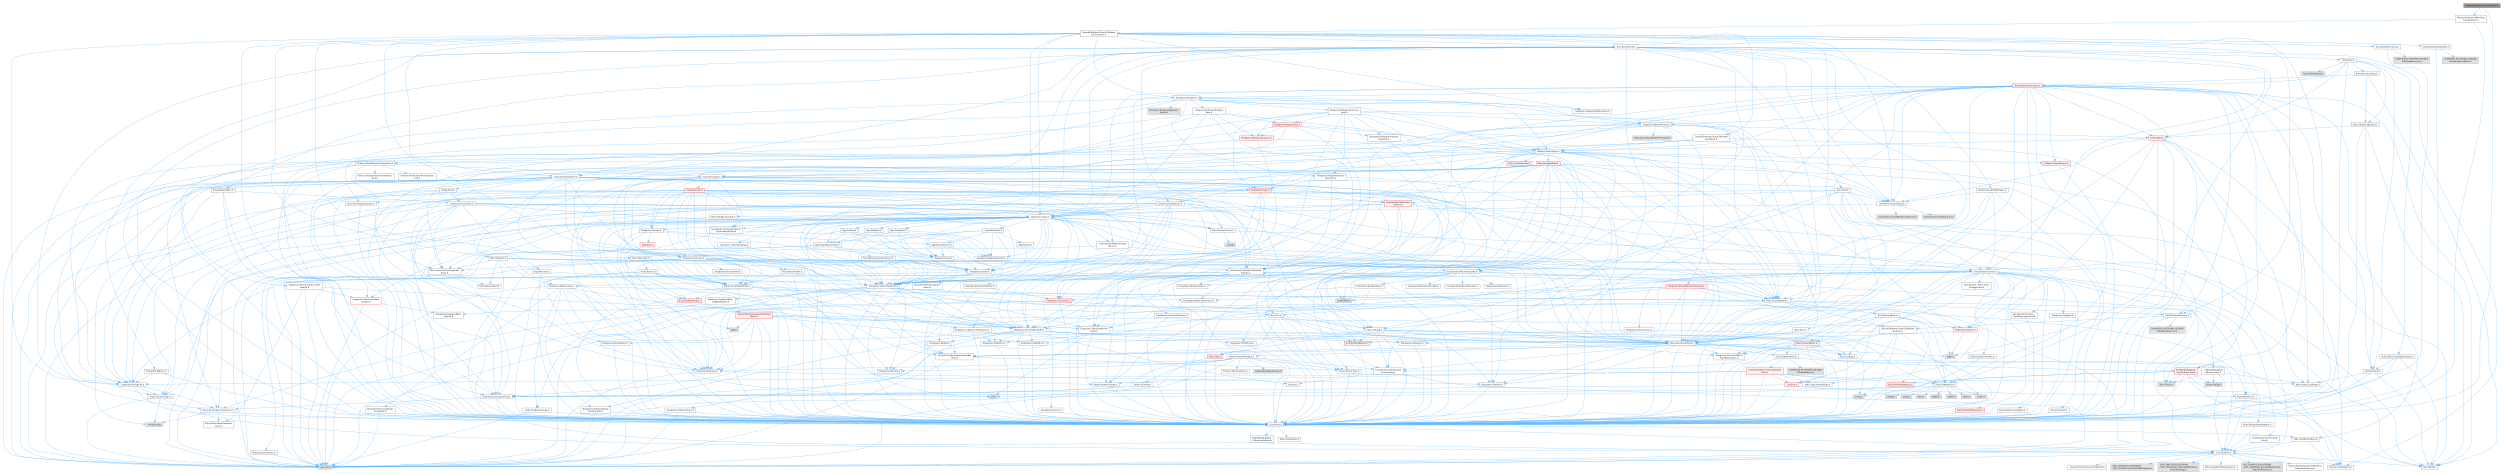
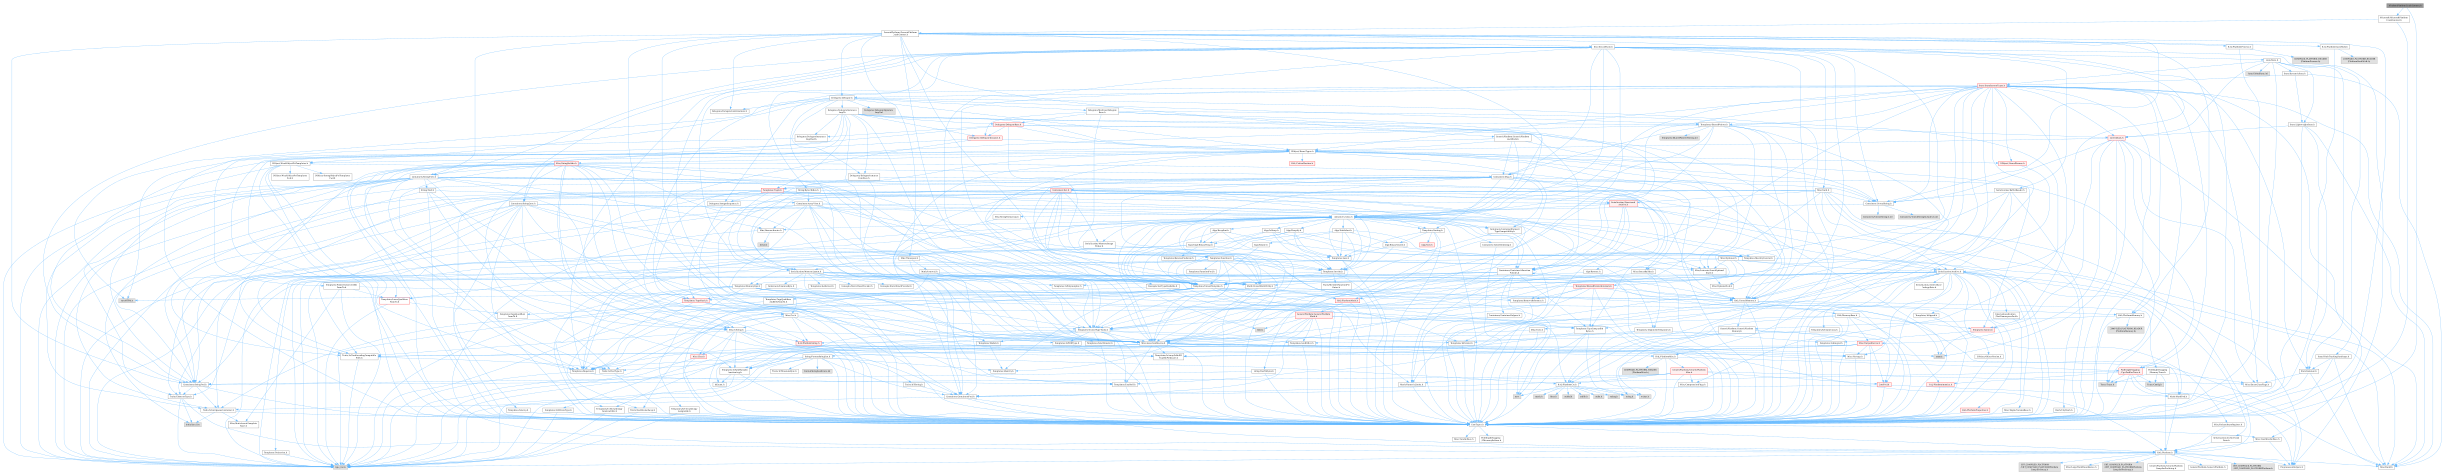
(1560, 160) -> (681, 152)
(361, 204) -> (724, 204)
